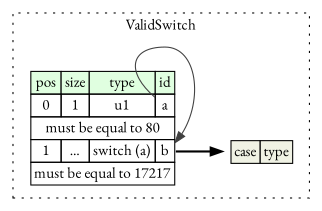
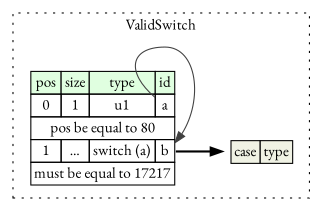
(103, 128) -> (103, 128)
